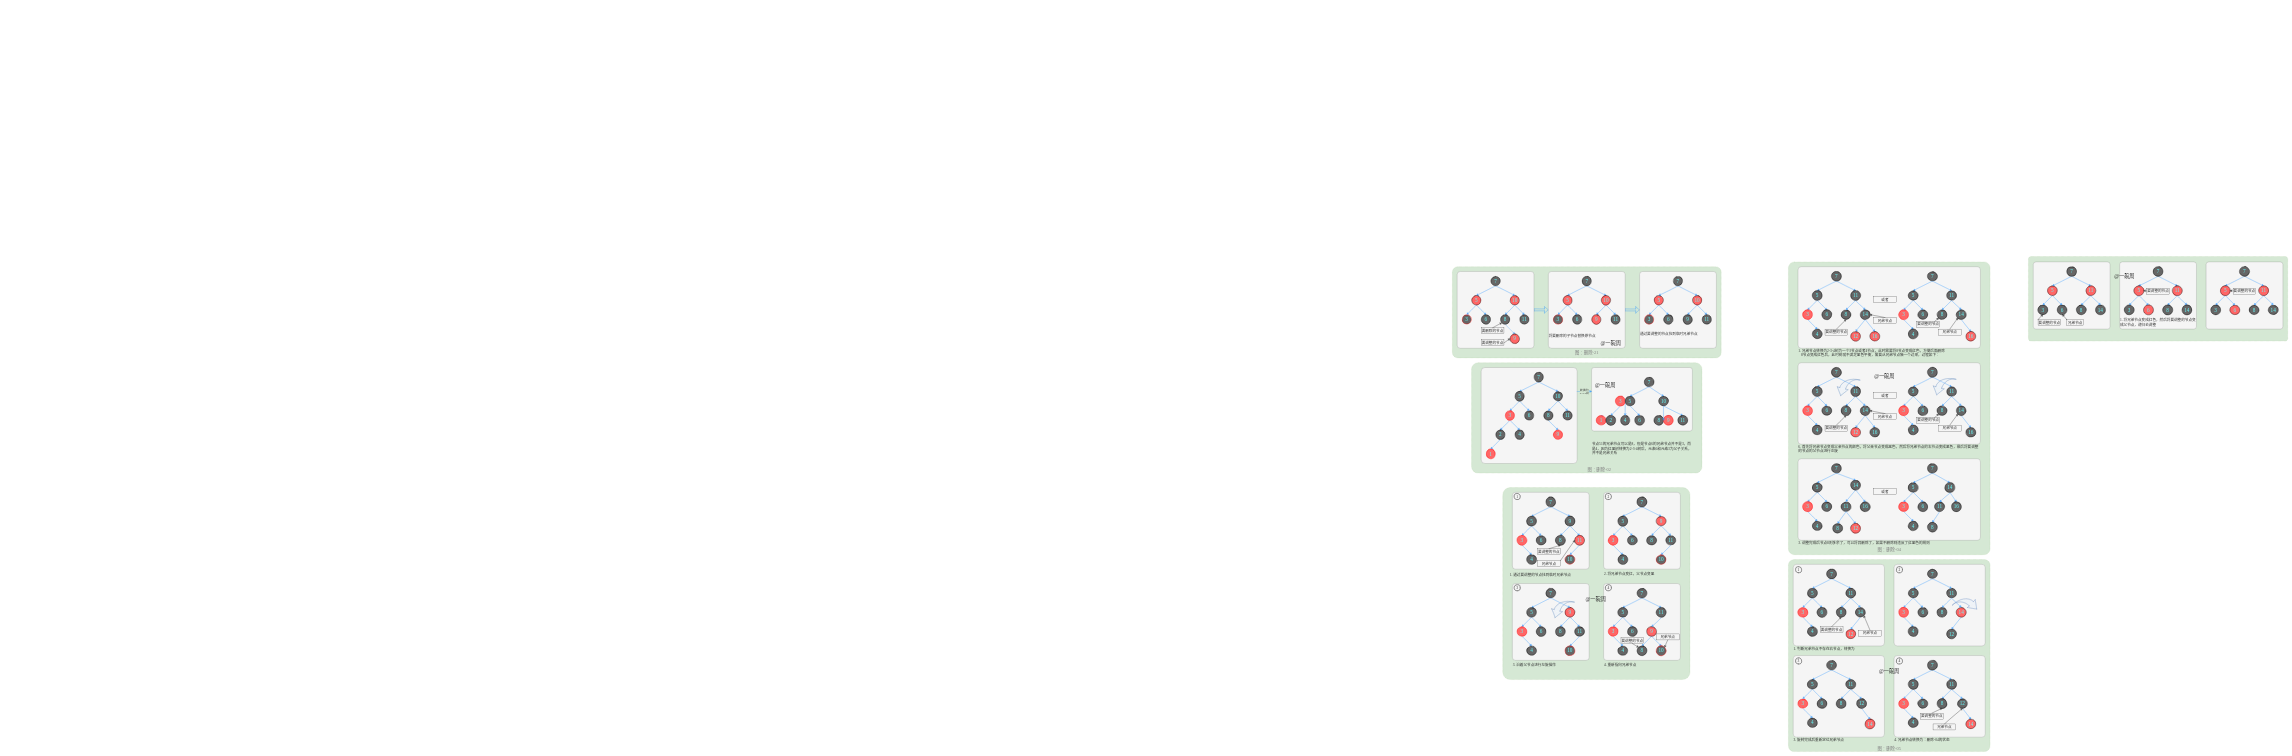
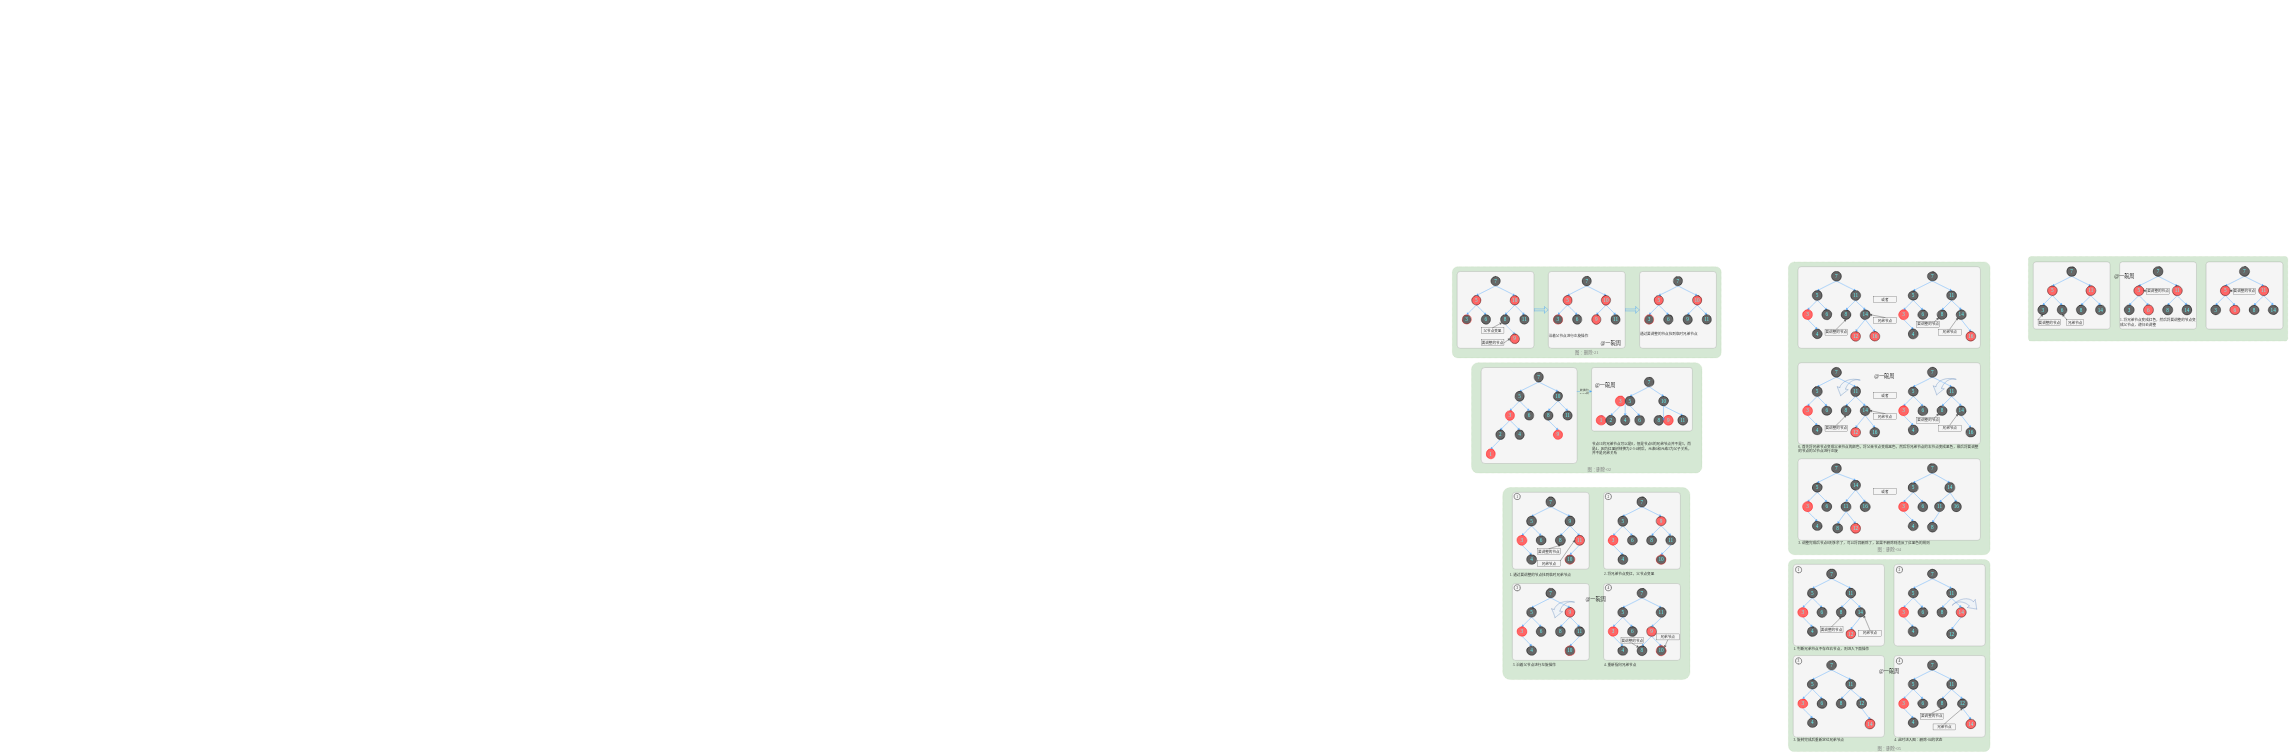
(1492, 331) -> (1492, 331)
(1572, 340) -> (1568, 340)
(1889, 353) -> none
(1642, 448) -> (1642, 448)
(1824, 651) -> (1831, 651)
(1923, 742) -> (1919, 742)
